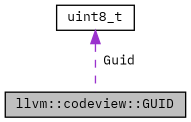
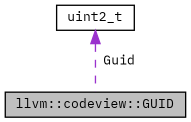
(95, 18) -> (95, 18)
